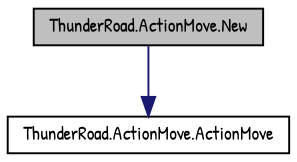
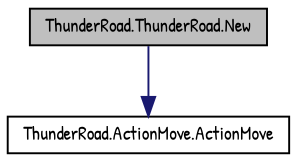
(148, 27) -> (148, 27)
